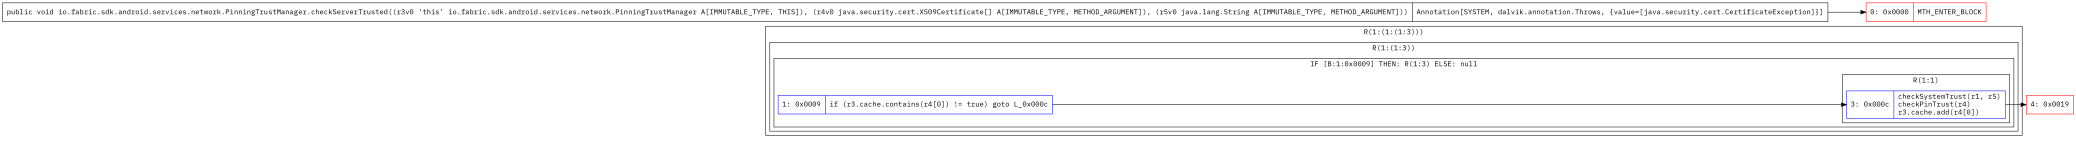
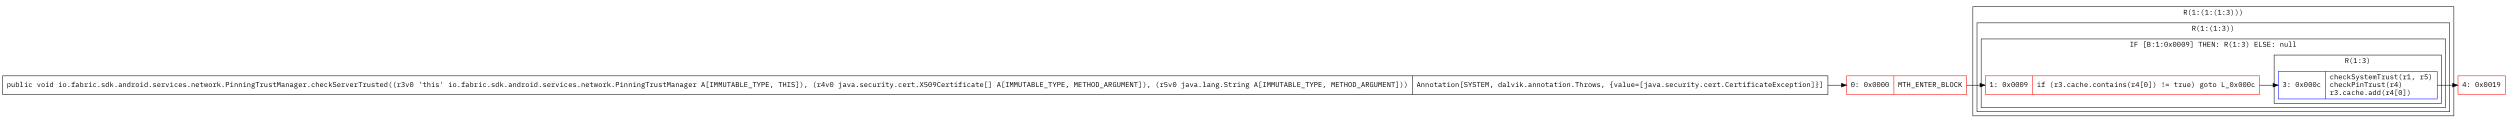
(1926, 81) -> (2358, 61)
none -> (1973, 85)
(915, 105) -> (2122, 85)
